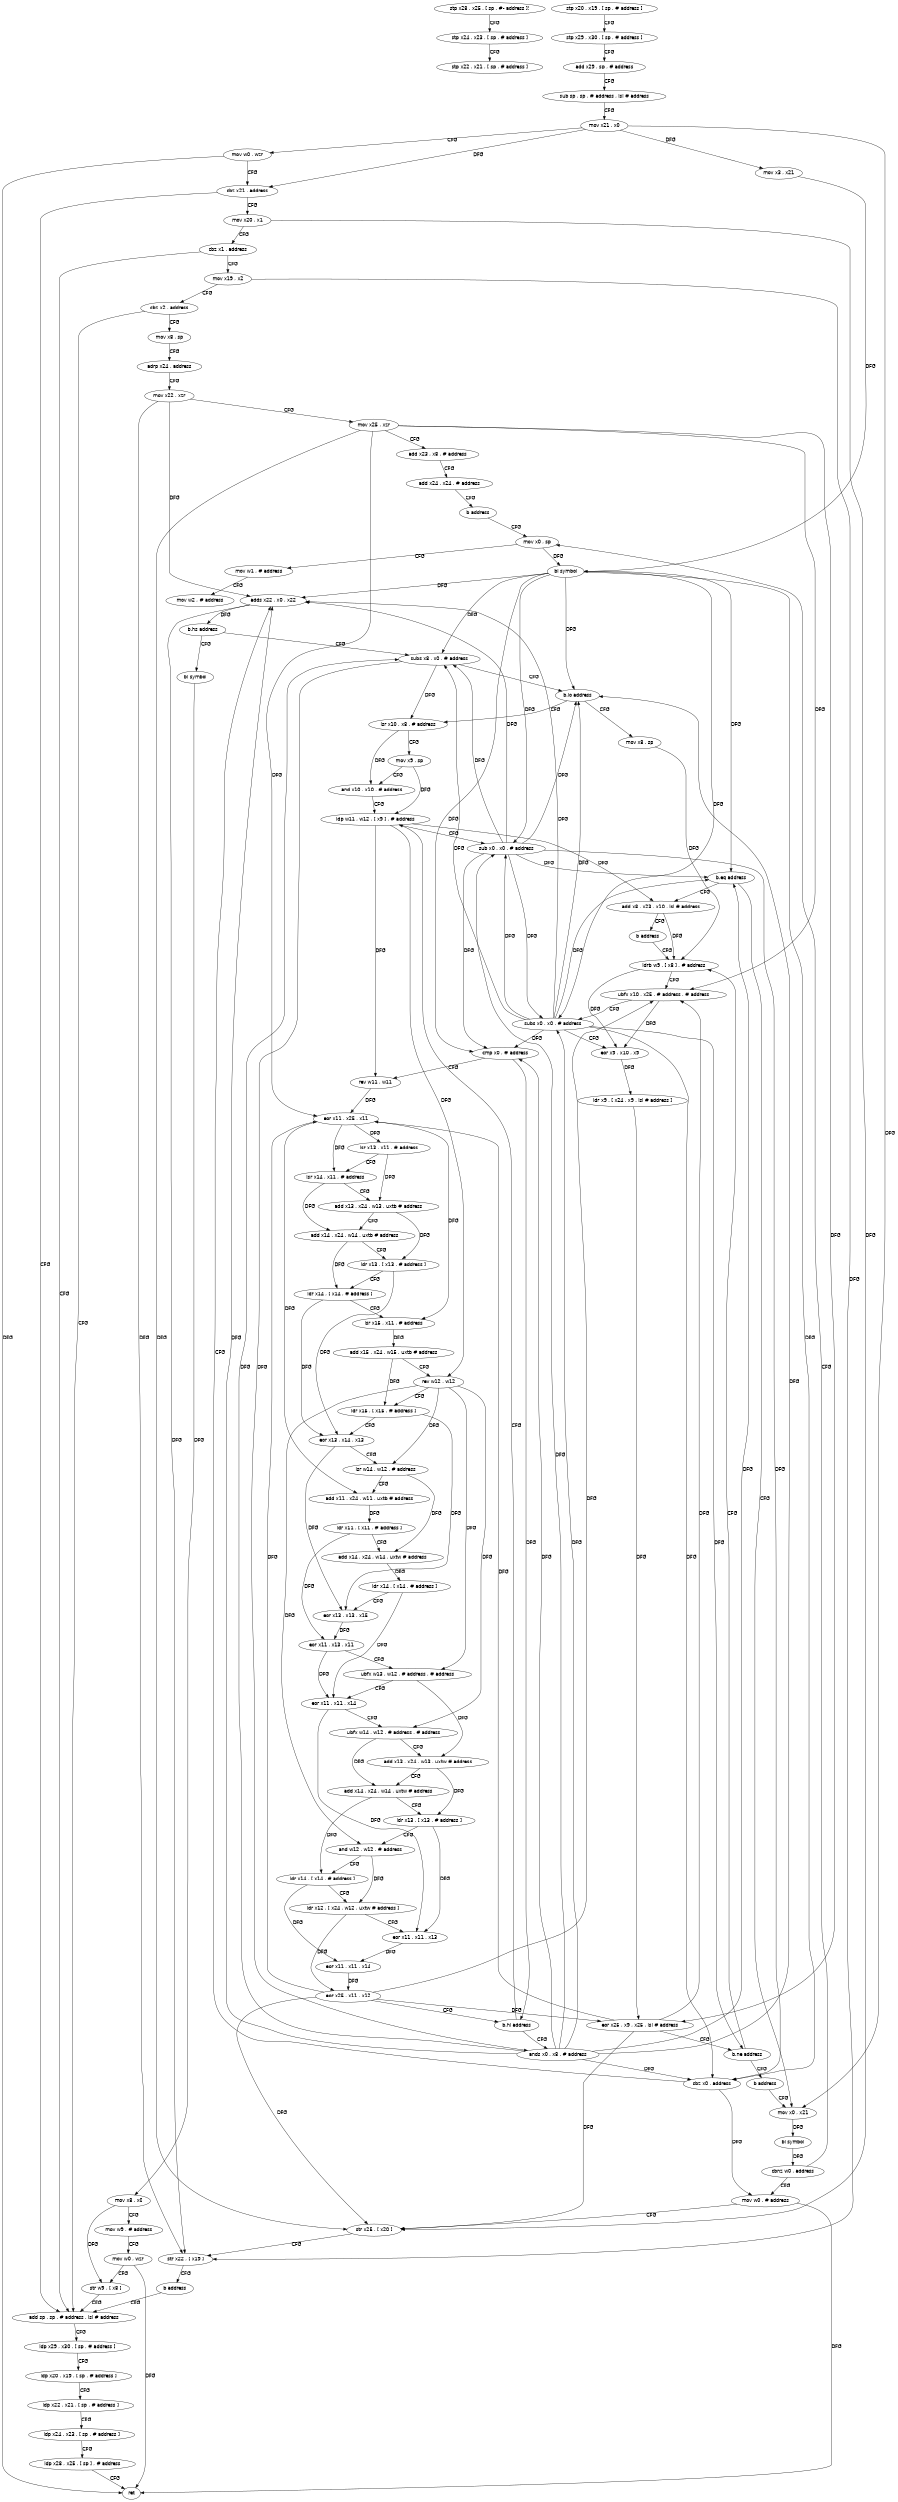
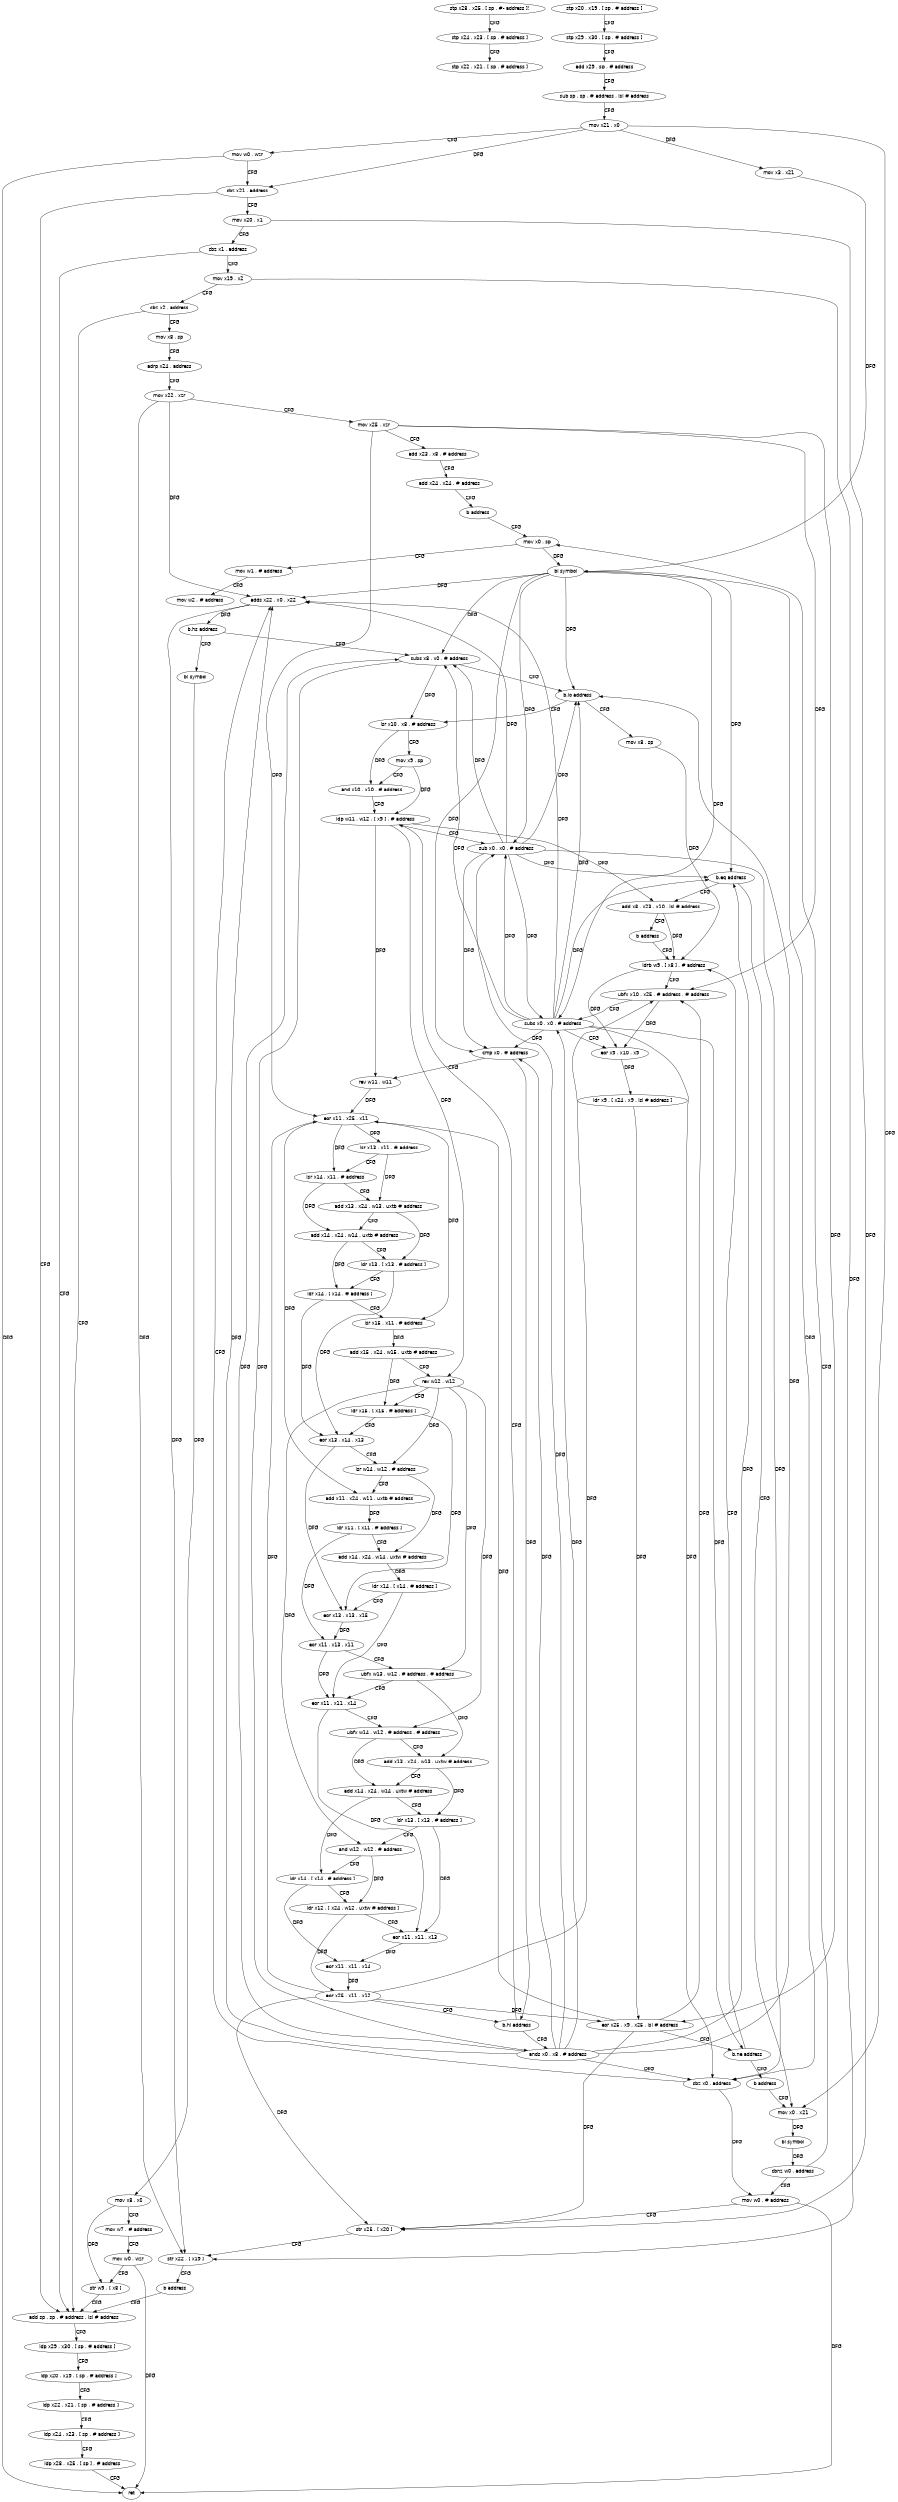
(157, 1335) -> none
(129, 2230) -> (129, 2230)
